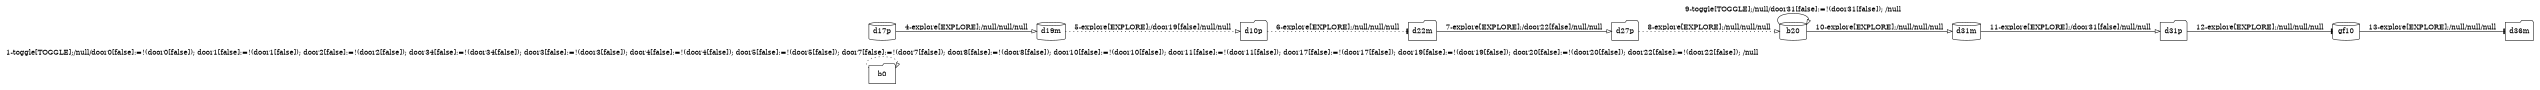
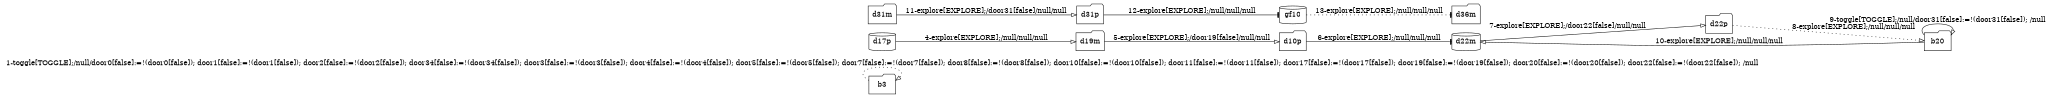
(1051, 31) -> (1090, 42)
(1150, 31) -> (1189, 42)
(1336, 31) -> (1378, 42)
(1423, 31) -> (1466, 42)
(1625, 31) -> (1719, 24)
(1793, 31) -> (1938, 42)
(1877, 31) -> (1705, 46)
(1967, 31) -> (882, 15)
(2431, 31) -> (1378, 15)
(882, 75) -> (882, 85)
